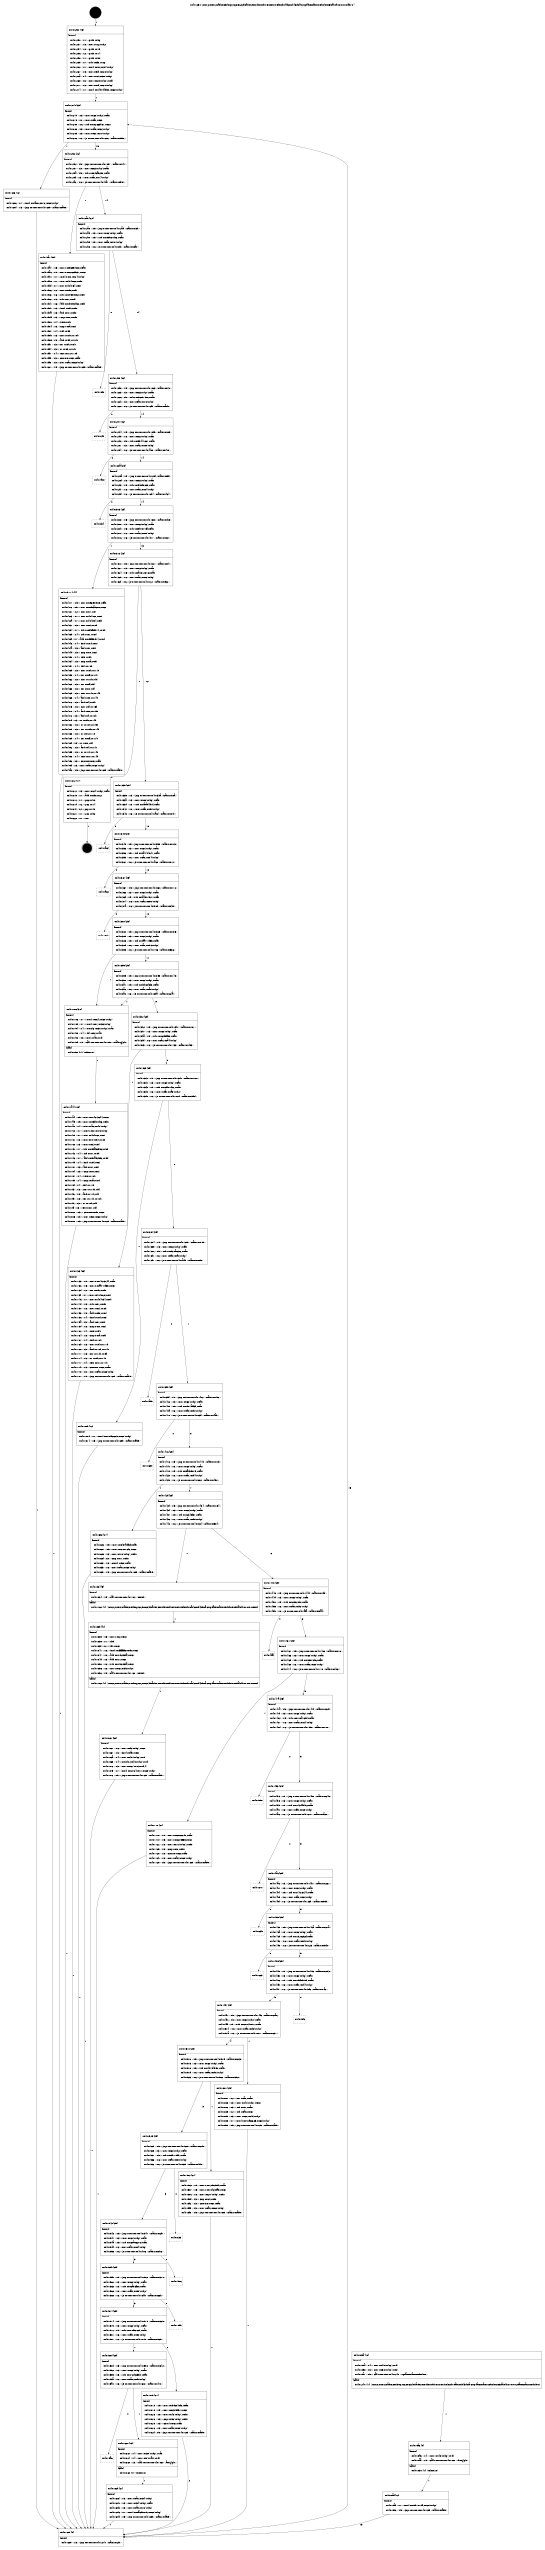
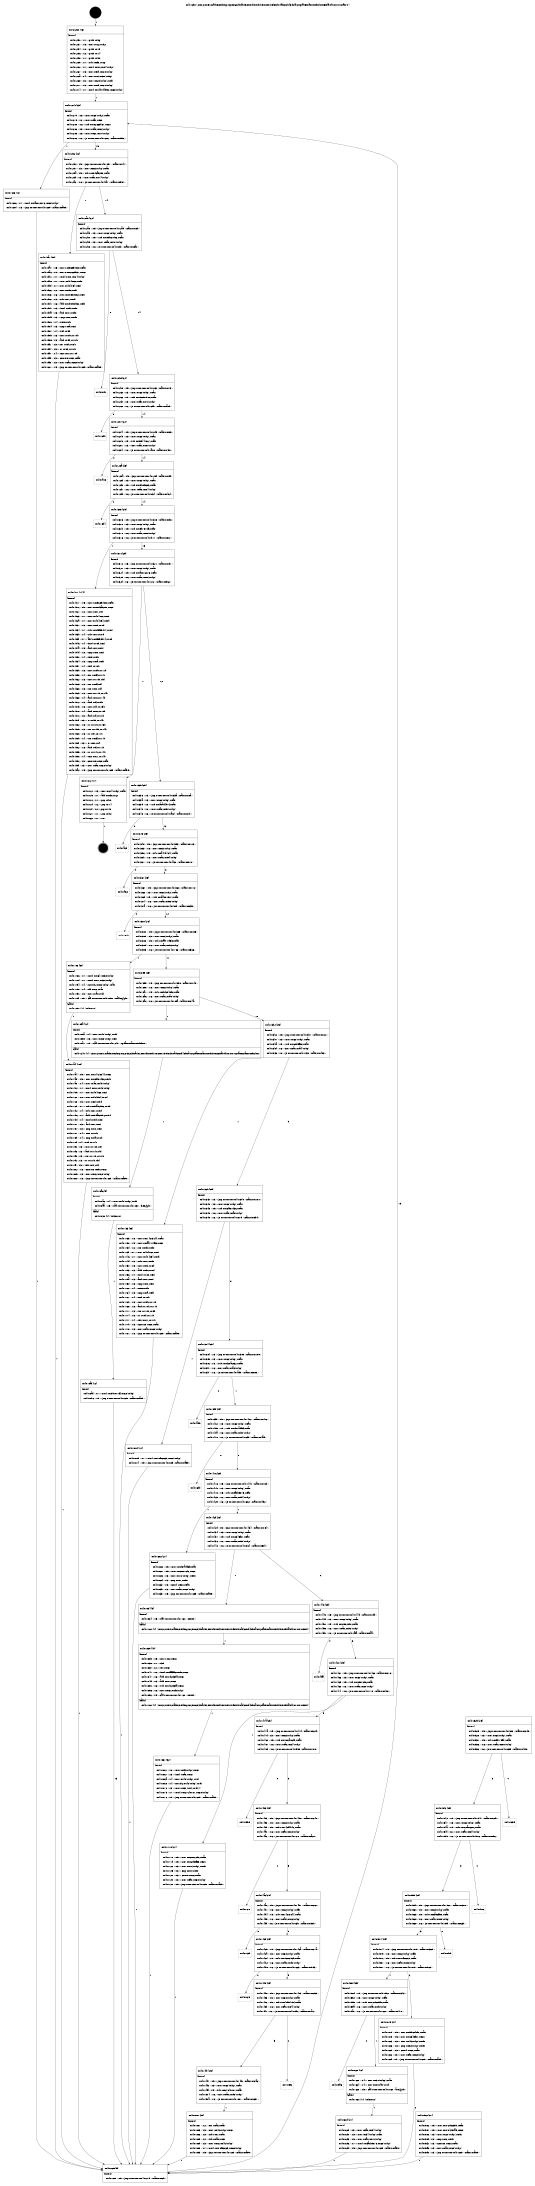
(147, 870) -> (166, 870)
(125, 1001) -> (166, 1012)
(211, 2063) -> none
